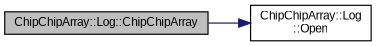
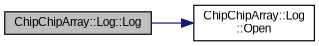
(106, 23) -> (78, 23)
